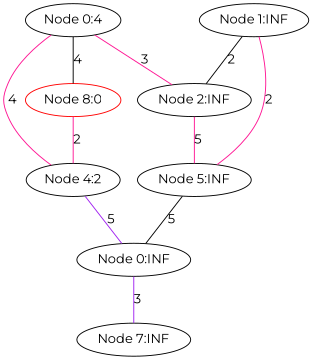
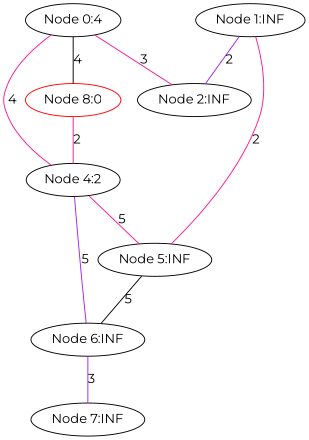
(224, 60) -> (222, 60)
(194, 140) -> (114, 220)
(134, 260) -> (88, 340)
